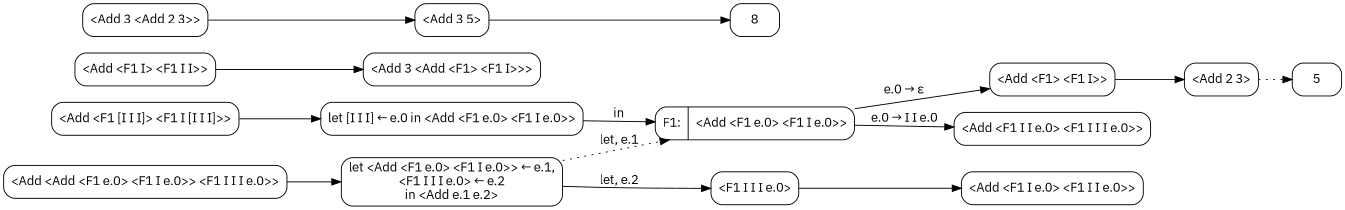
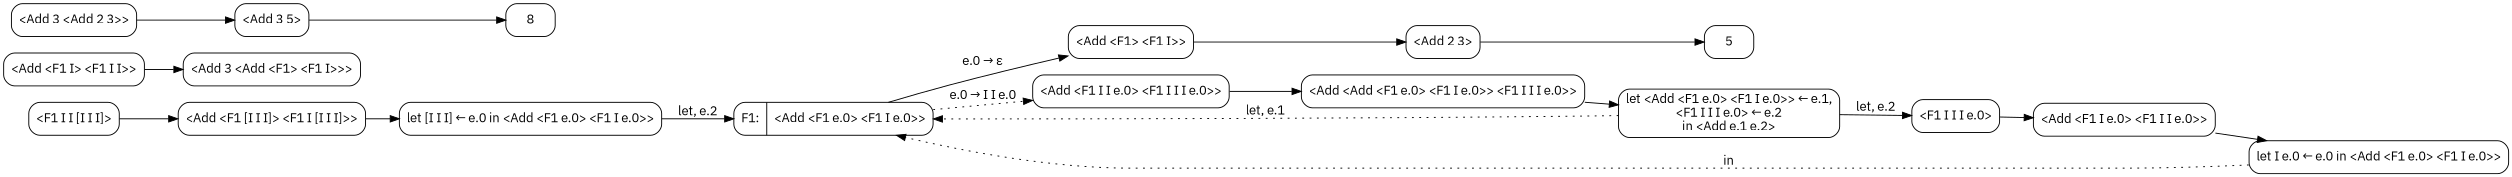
(1271, 80) -> (1587, 42)
none -> (1261, 91)
(619, 114) -> (698, 112)
none -> (74, 119)
(900, 126) -> (978, 105)
none -> (2379, 157)
